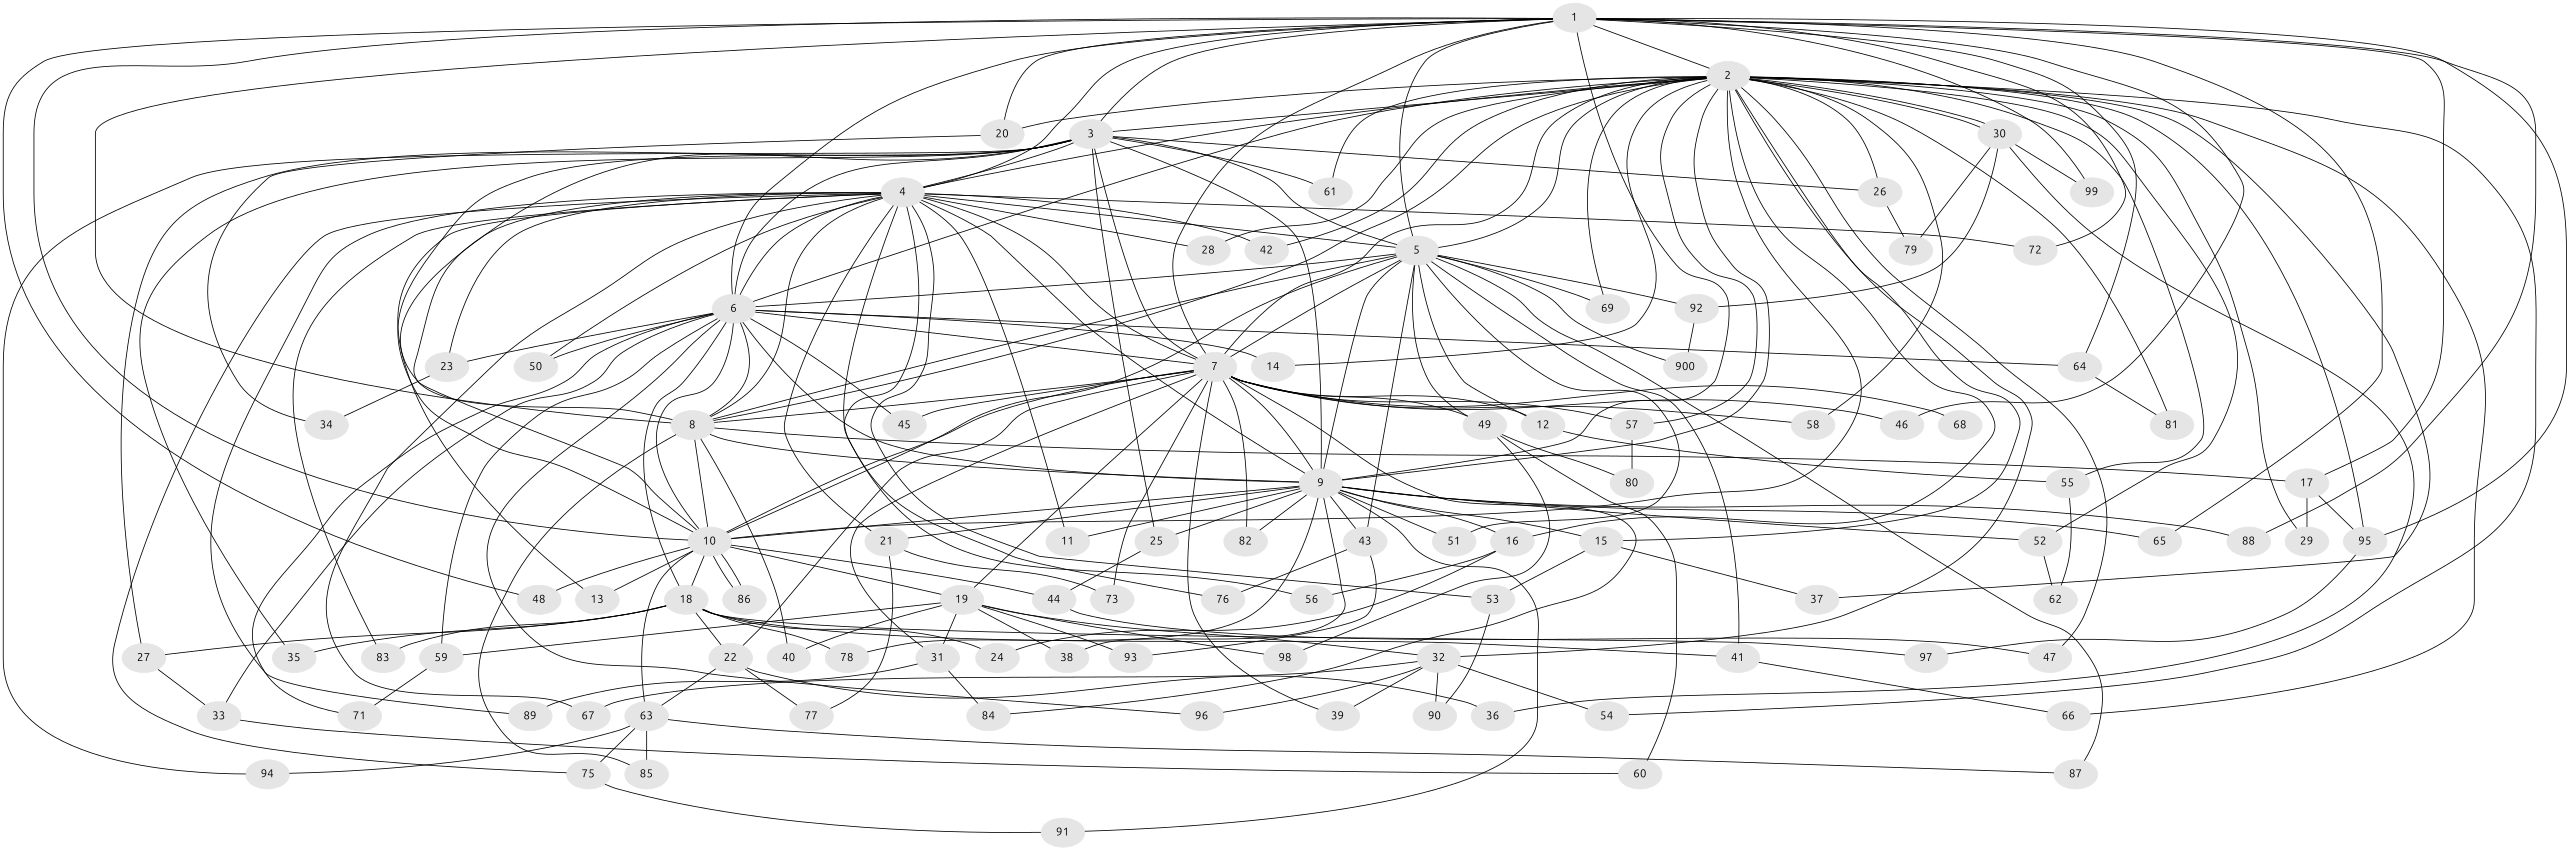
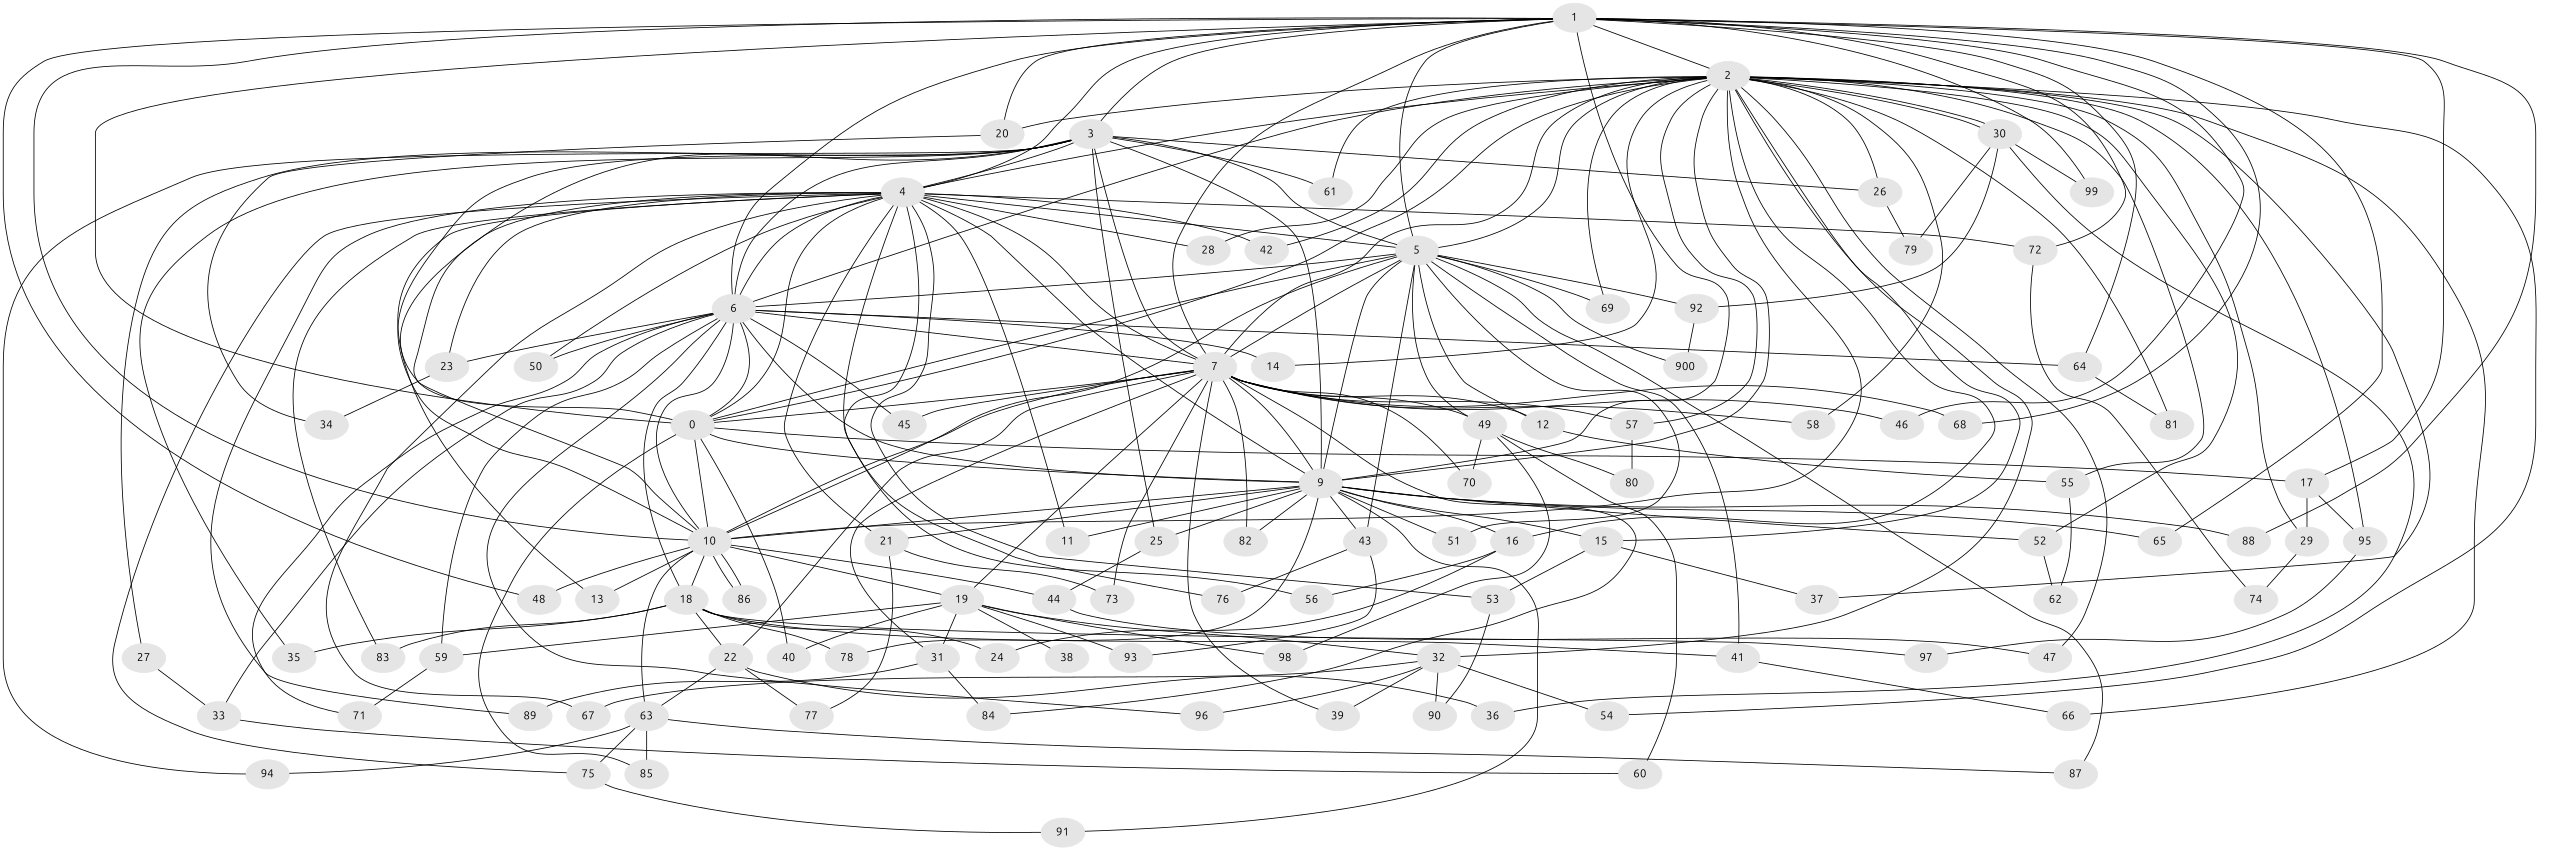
(2331, 40) -> (2154, 76)
(1276, 117) -> none
(693, 425) -> (693, 425)
none -> (1470, 483)
none -> (2256, 600)
(1329, 622) -> none
(366, 636) -> none
